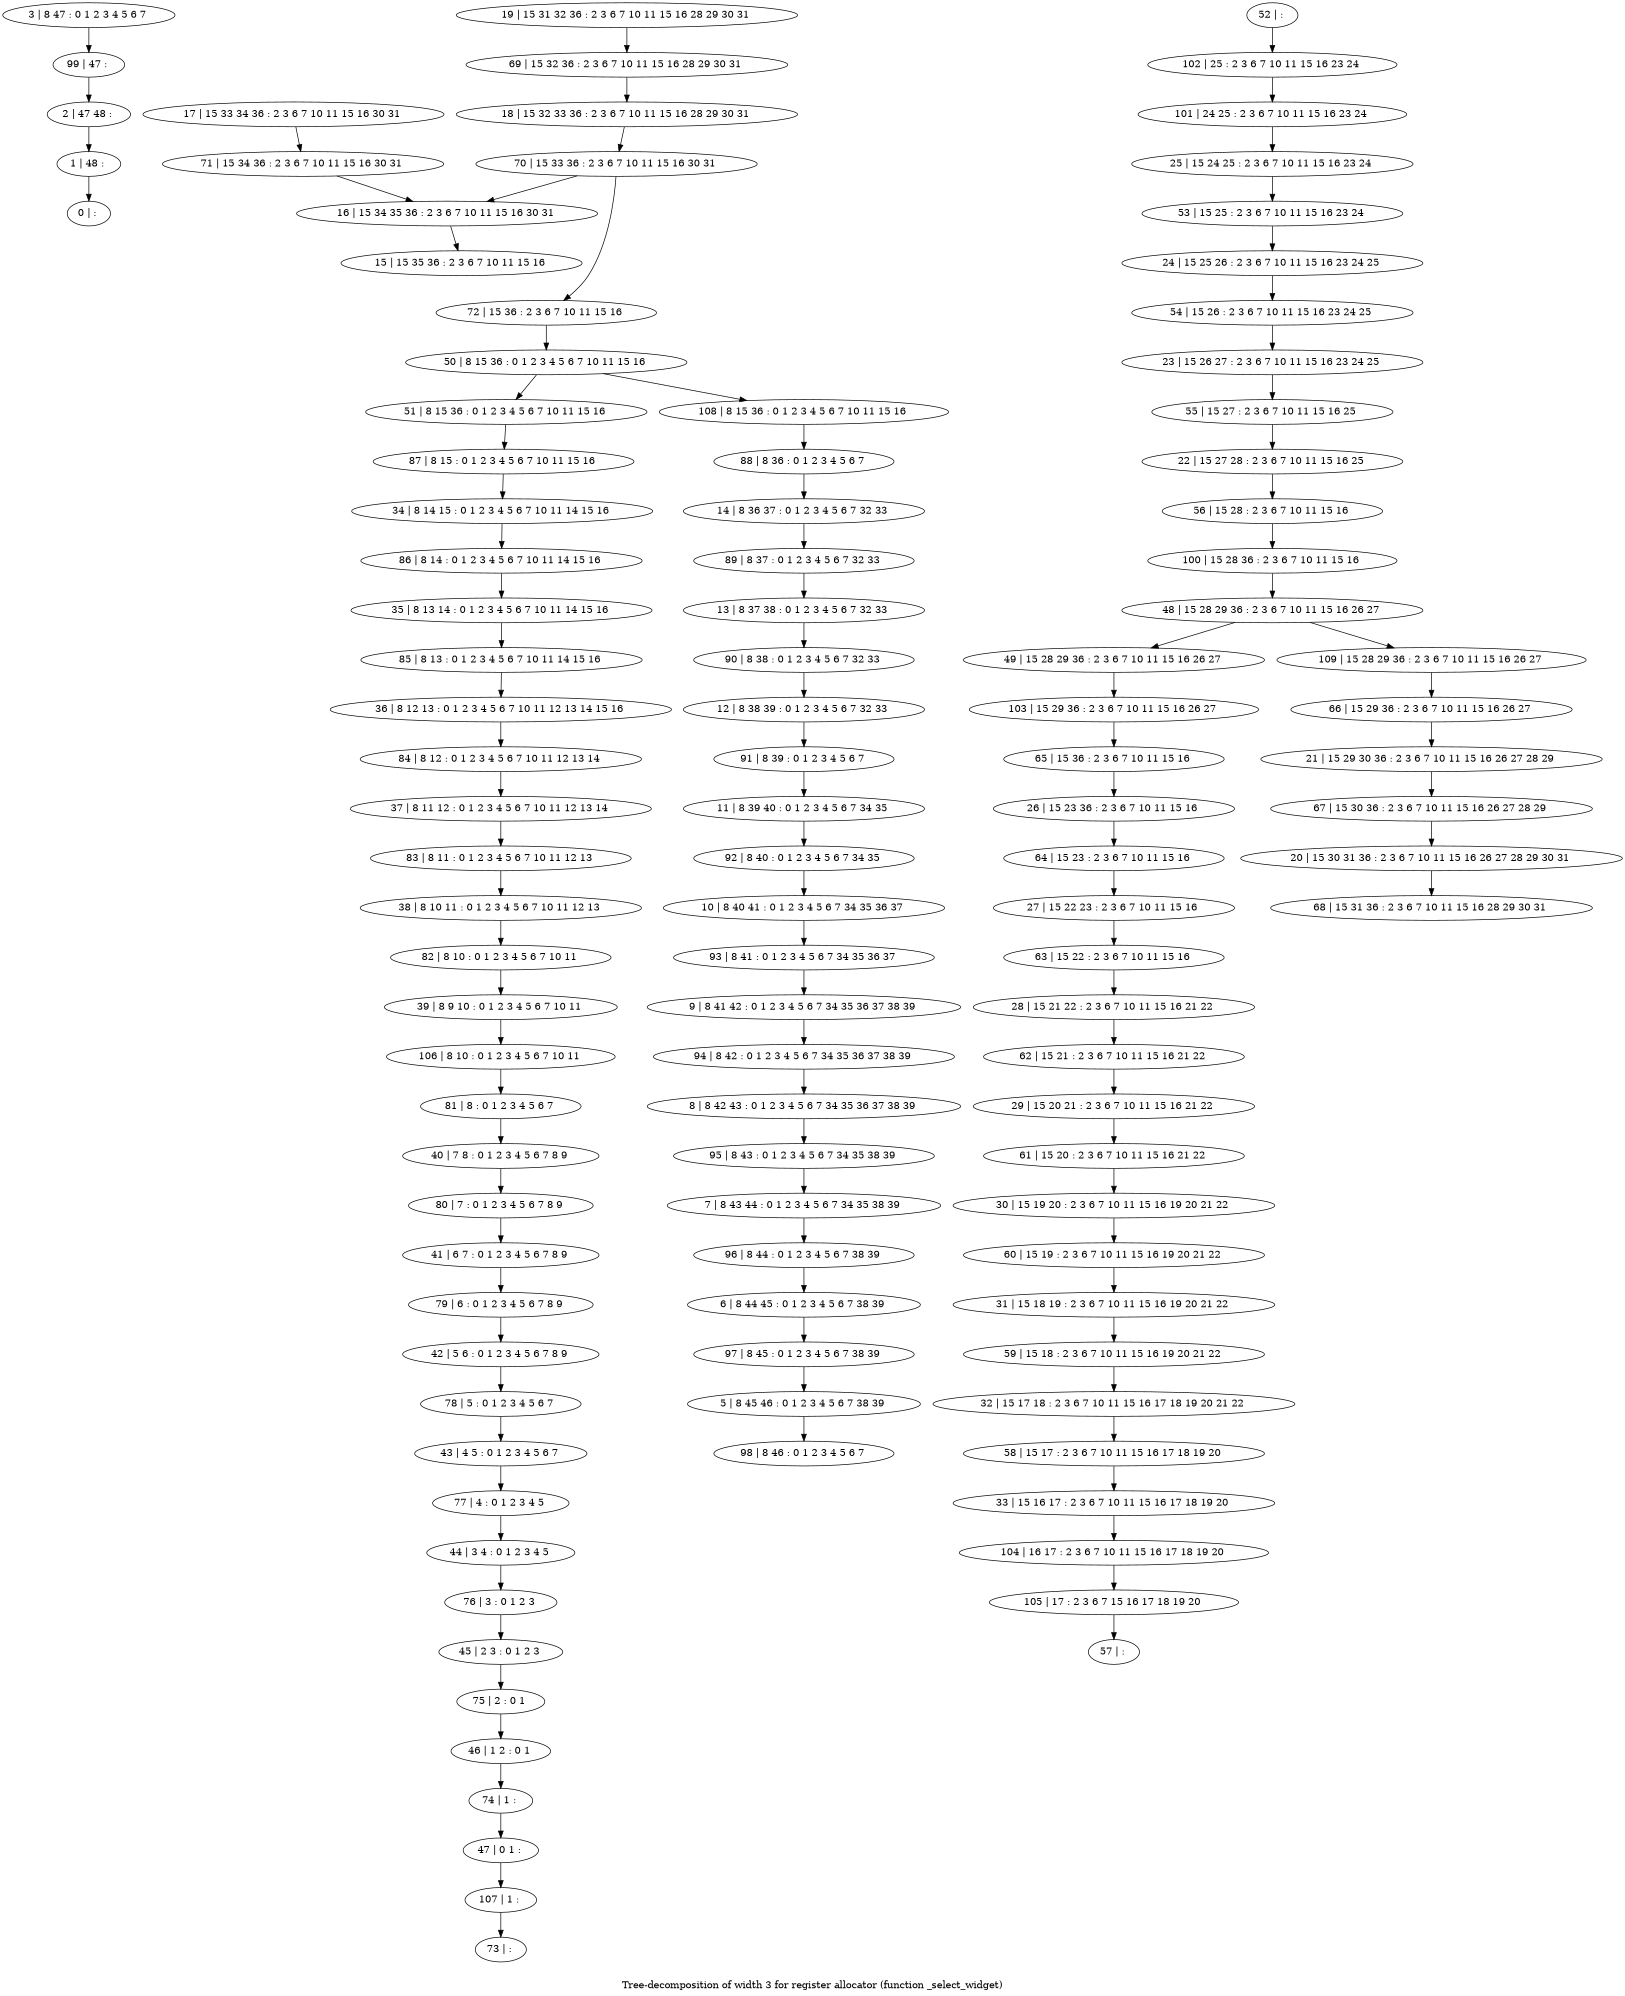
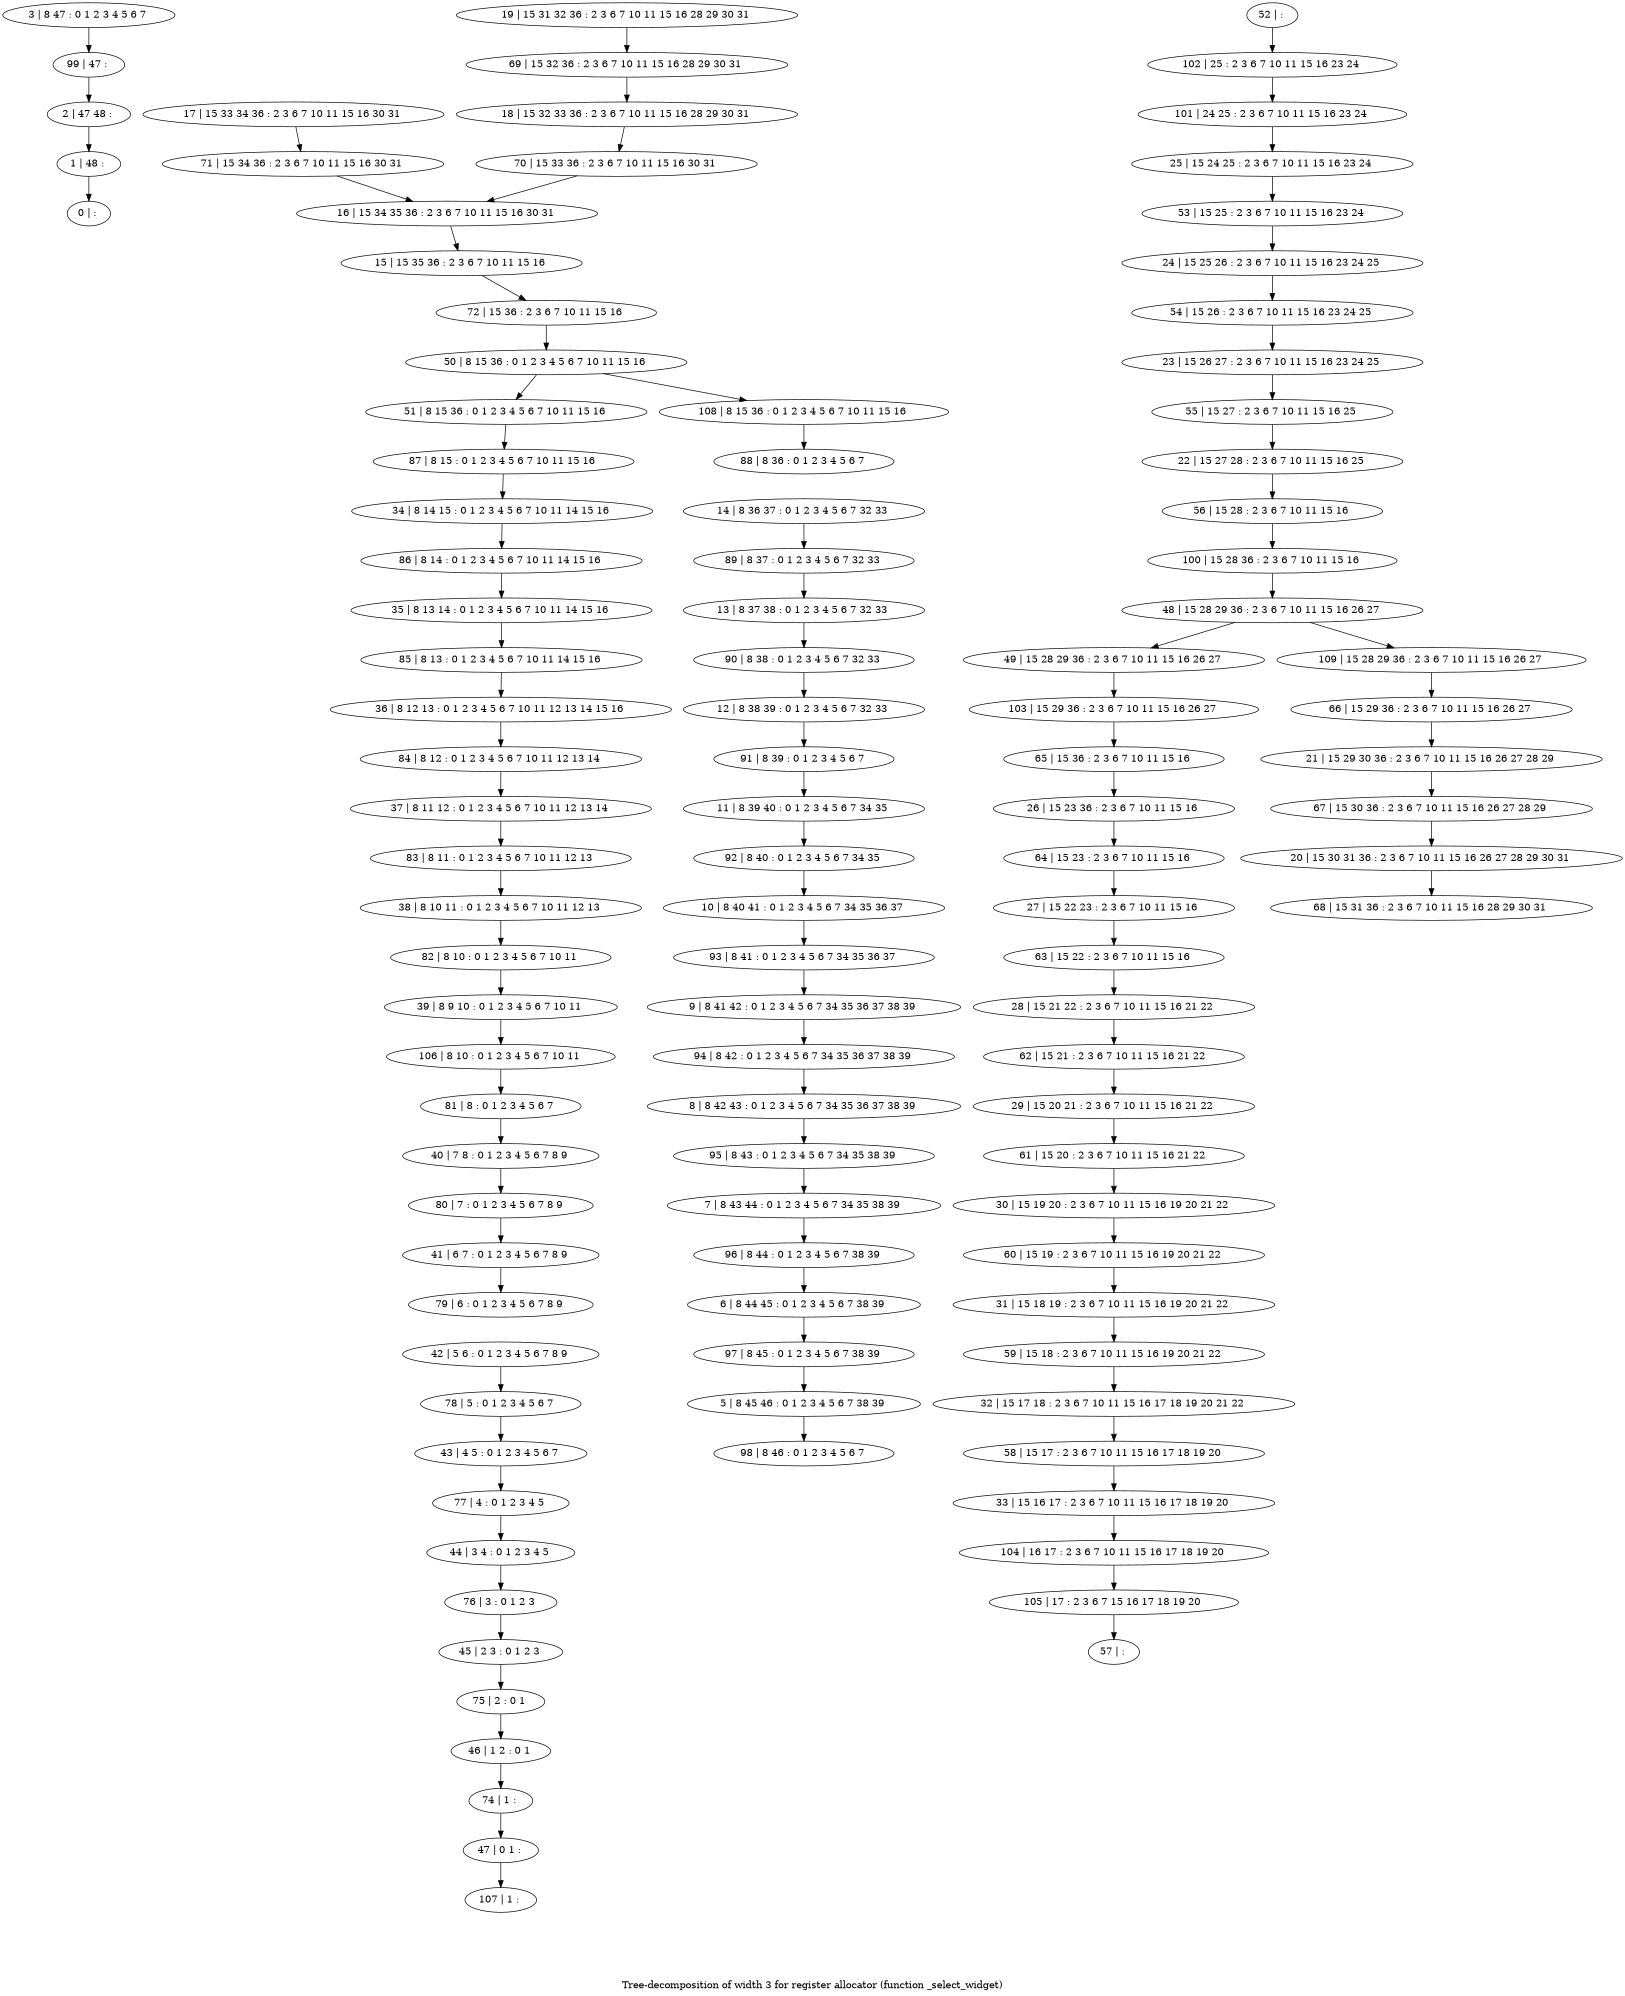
(604, 241) -> (501, 286)
(804, 483) -> none
(501, 1326) -> none
(501, 1950) -> none
